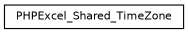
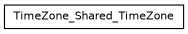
(94, 17) -> (94, 17)
